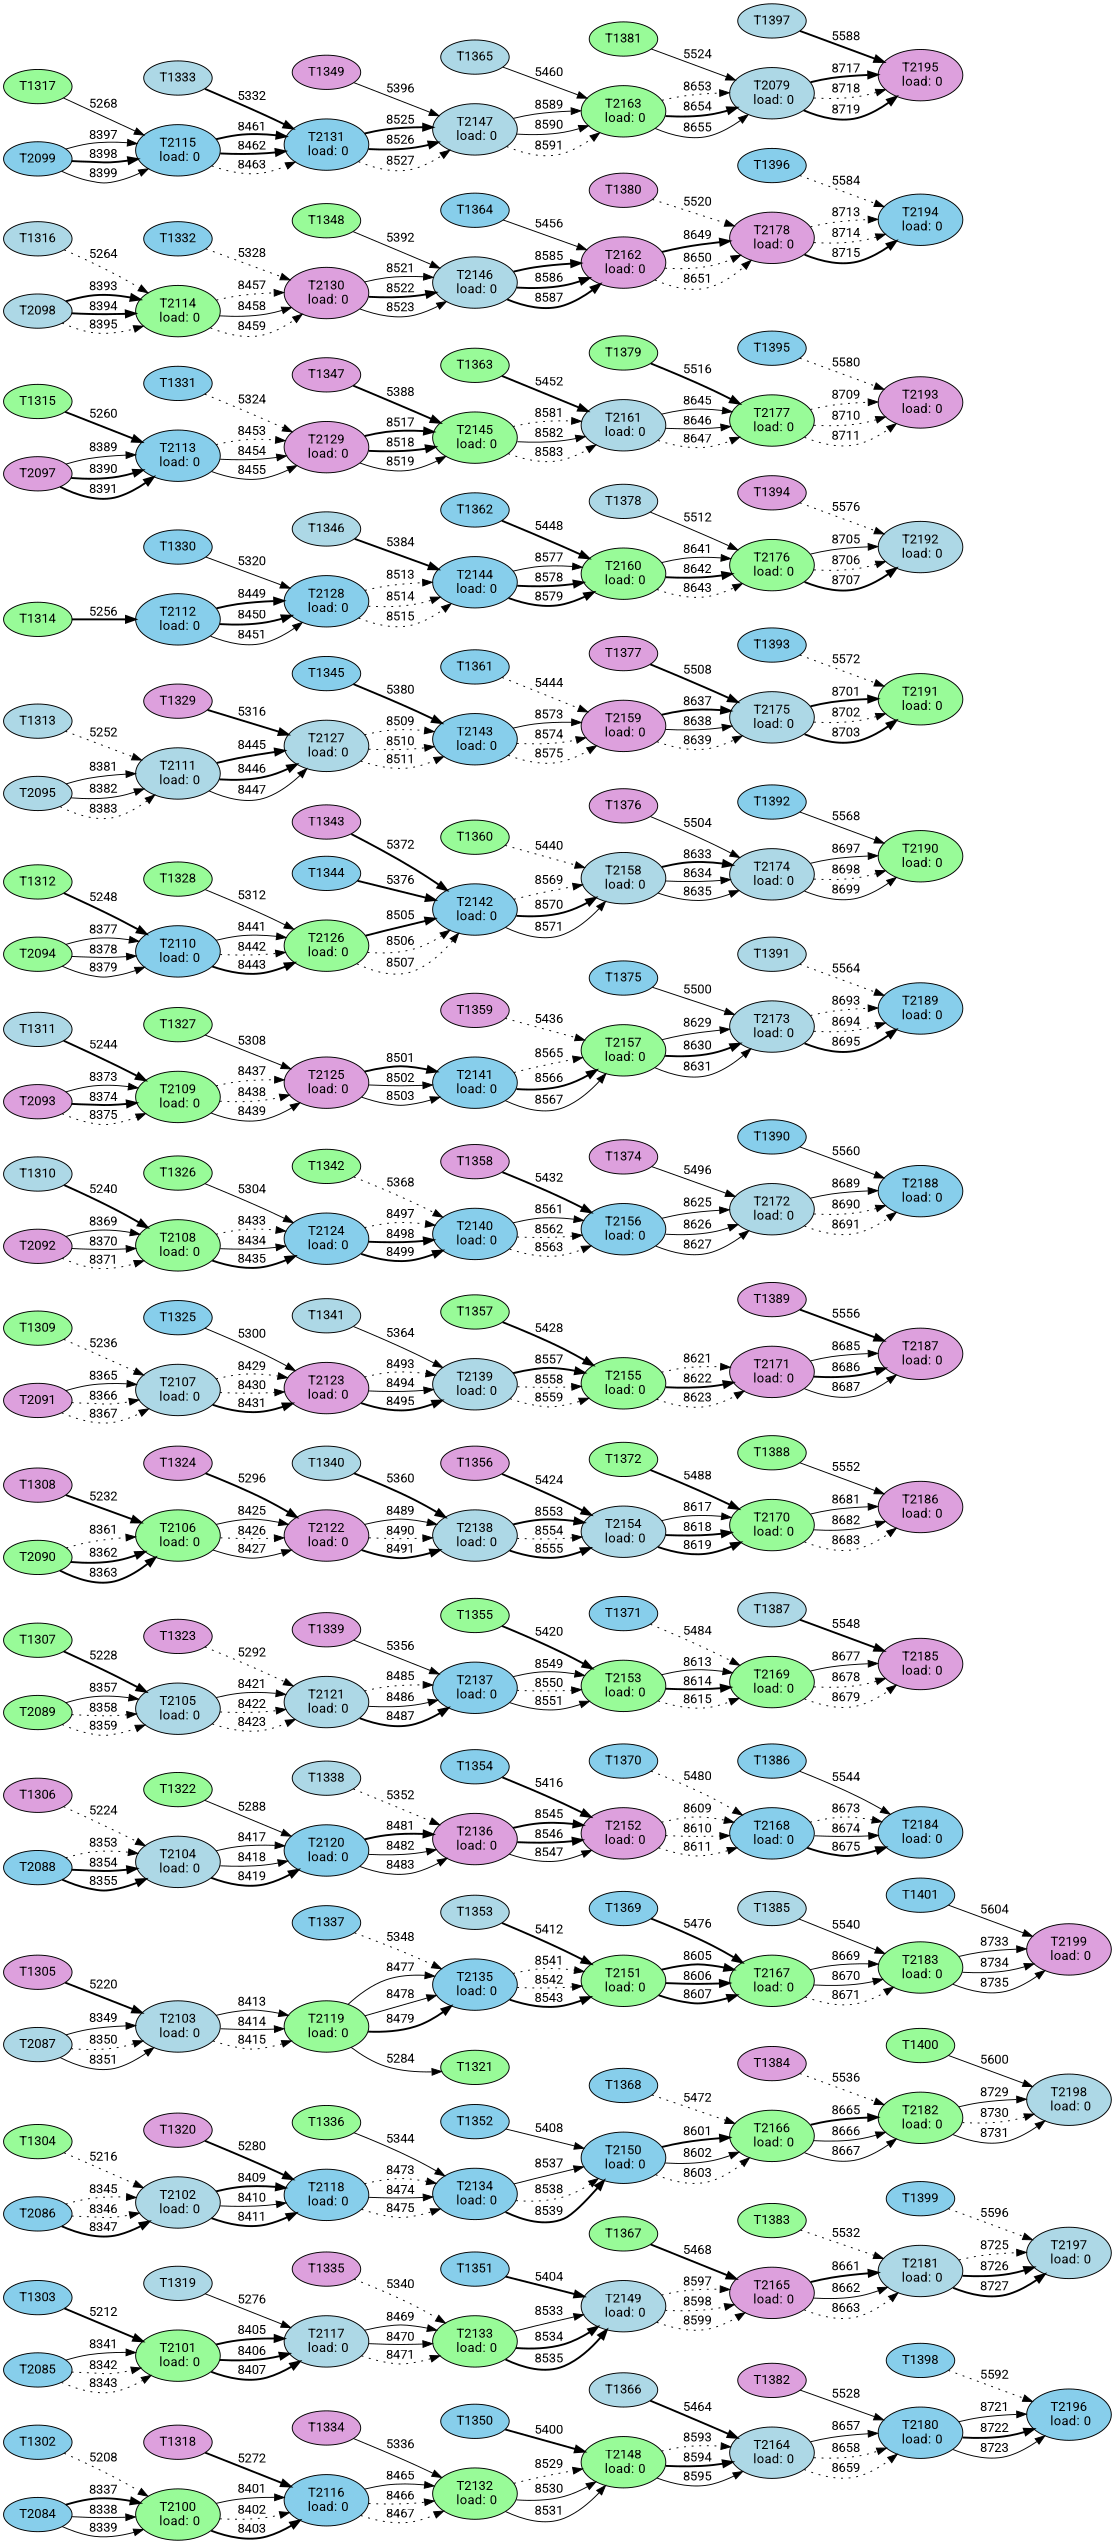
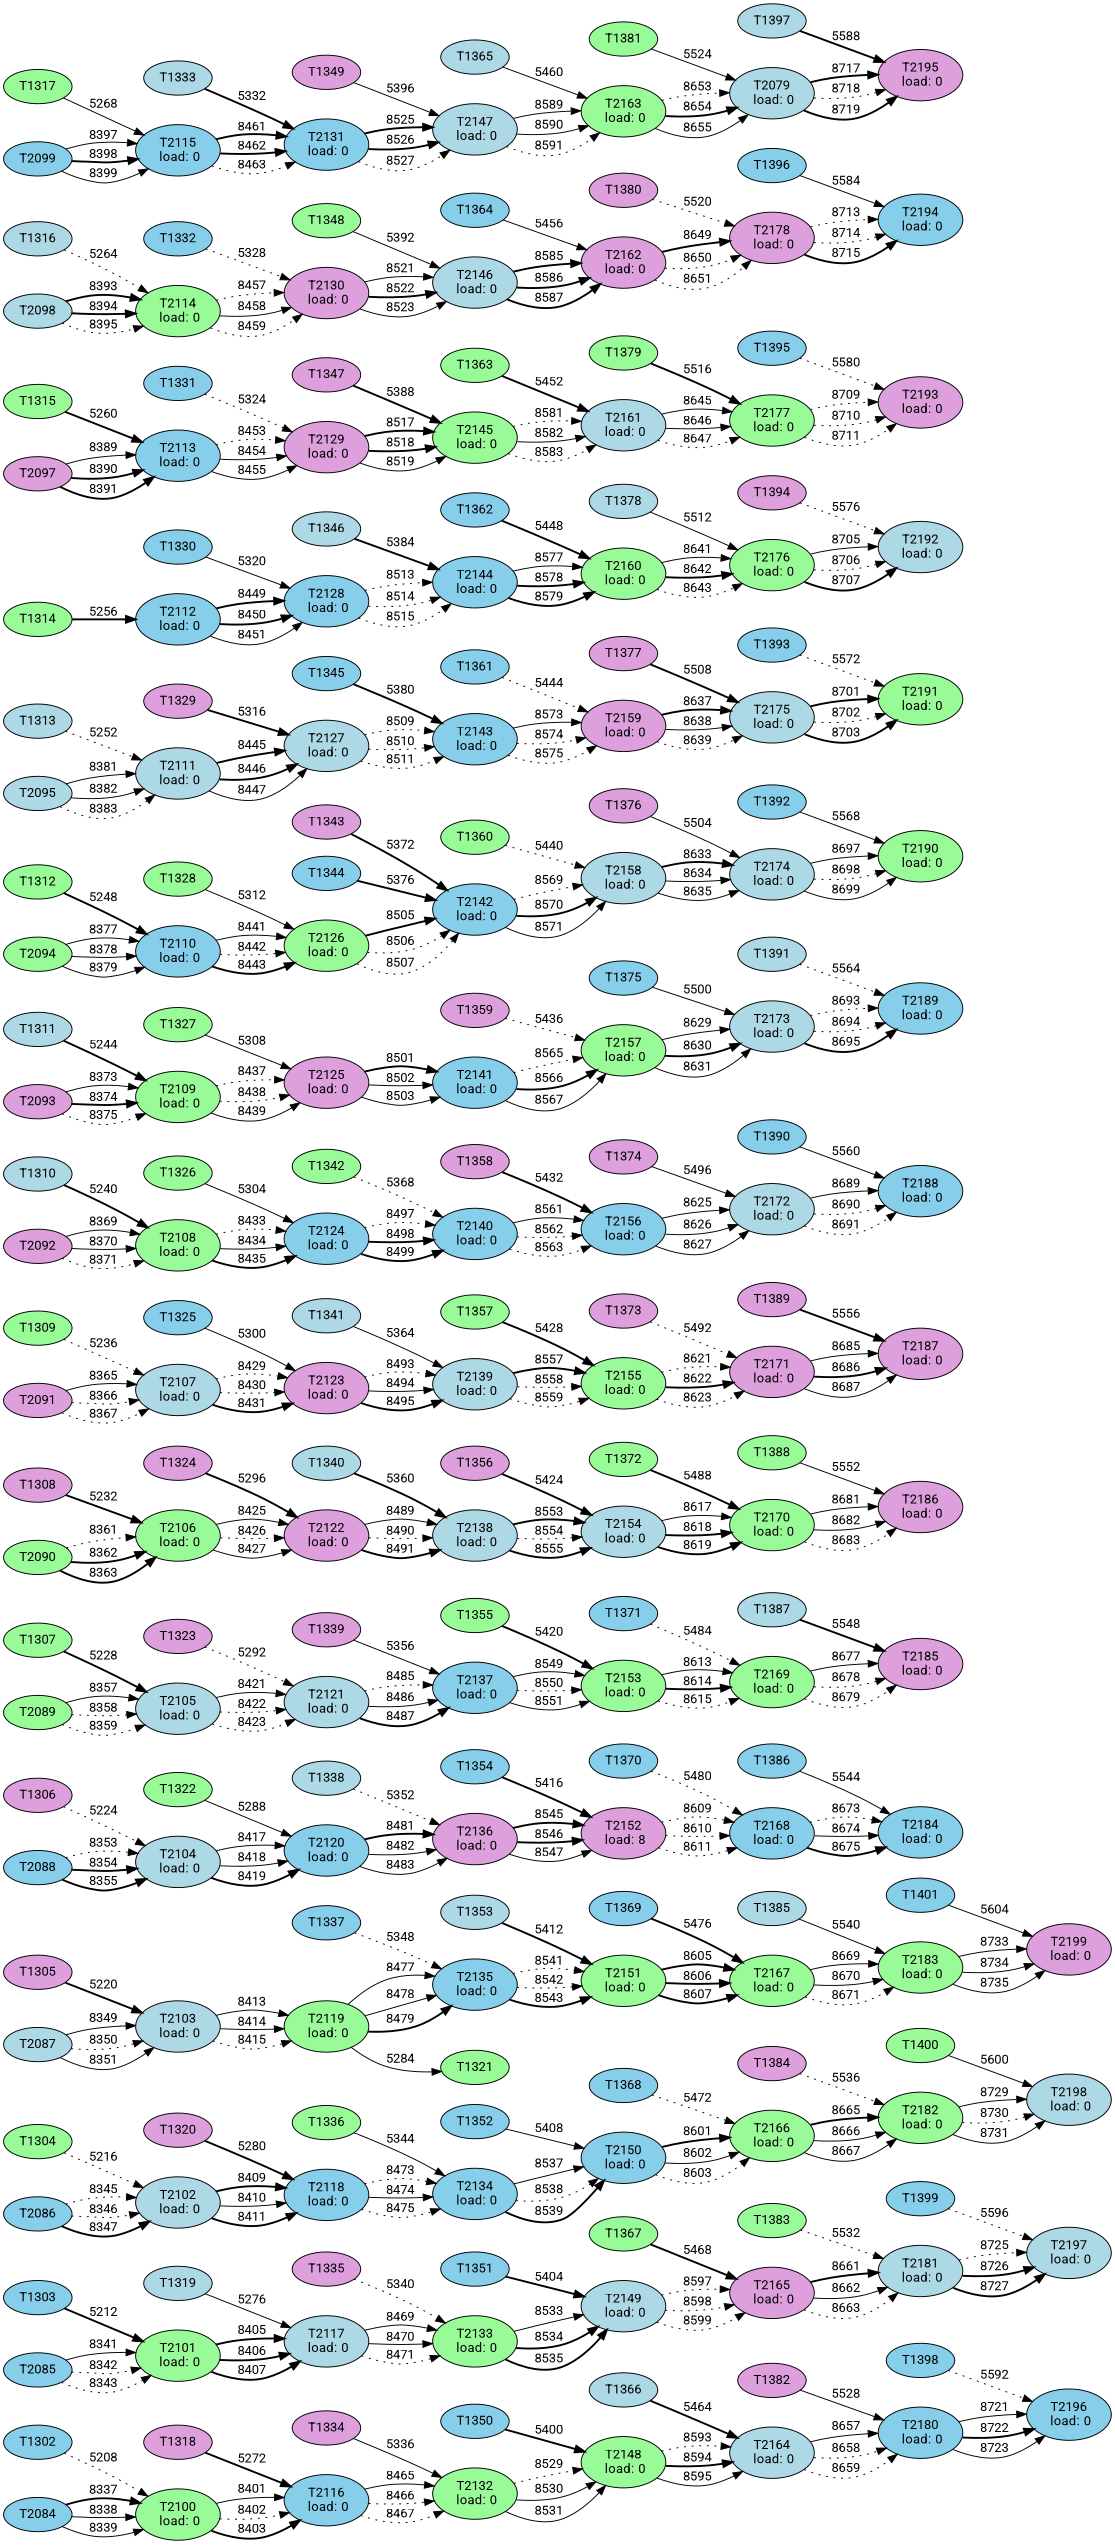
(837, 189) -> (837, 189)
none -> (623, 1311)
(623, 1833) -> (623, 1833)
